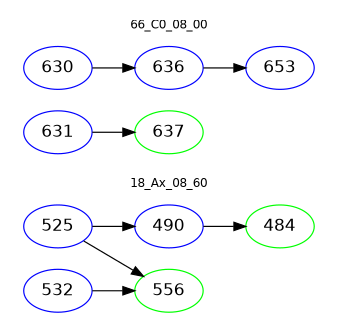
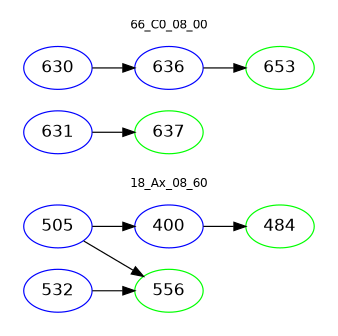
(280, 68) -> (280, 68)
(58, 226) -> (58, 226)
(169, 226) -> (169, 226)
